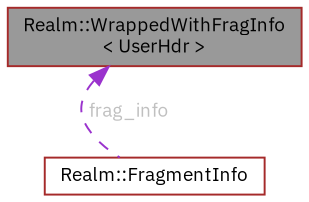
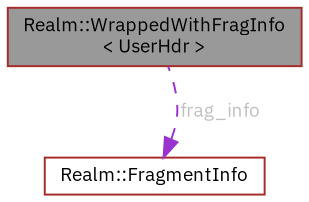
(86, 124) -> (177, 103)
